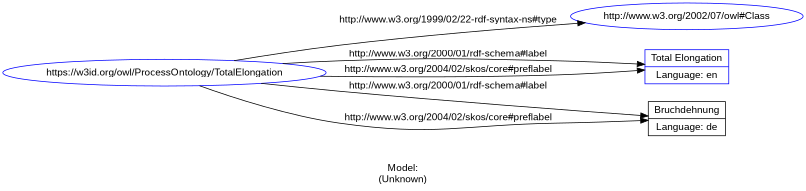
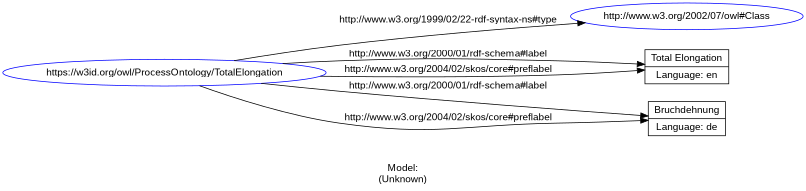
(687, 67) -> (687, 67)
